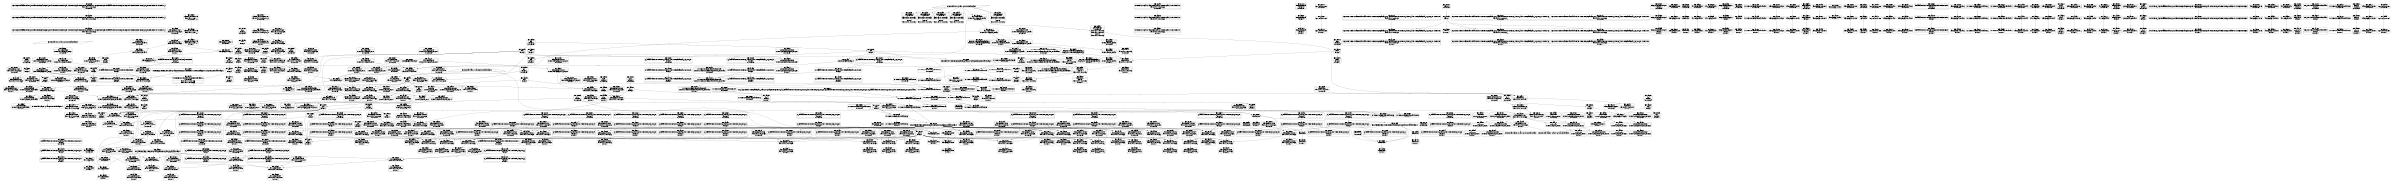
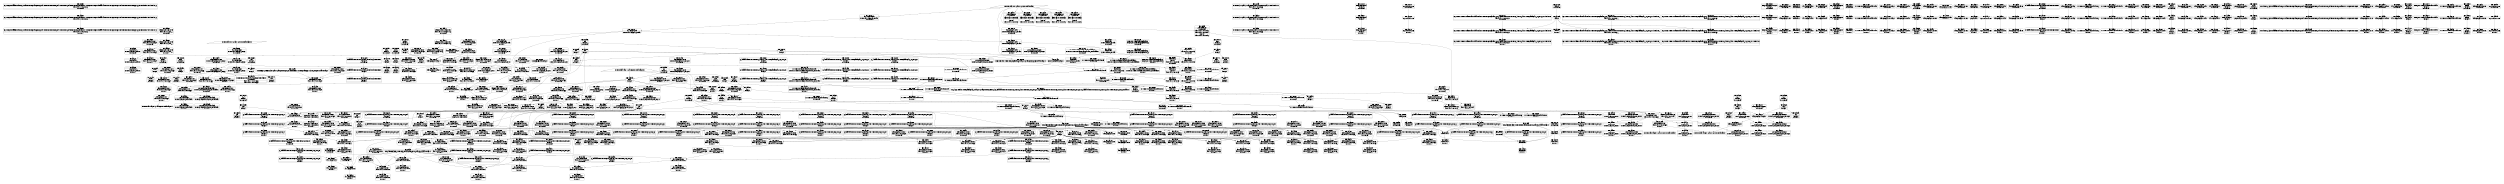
(105, 63) -> (181, 63)
(311, 69) -> (450, 69)
(29, 89) -> none
